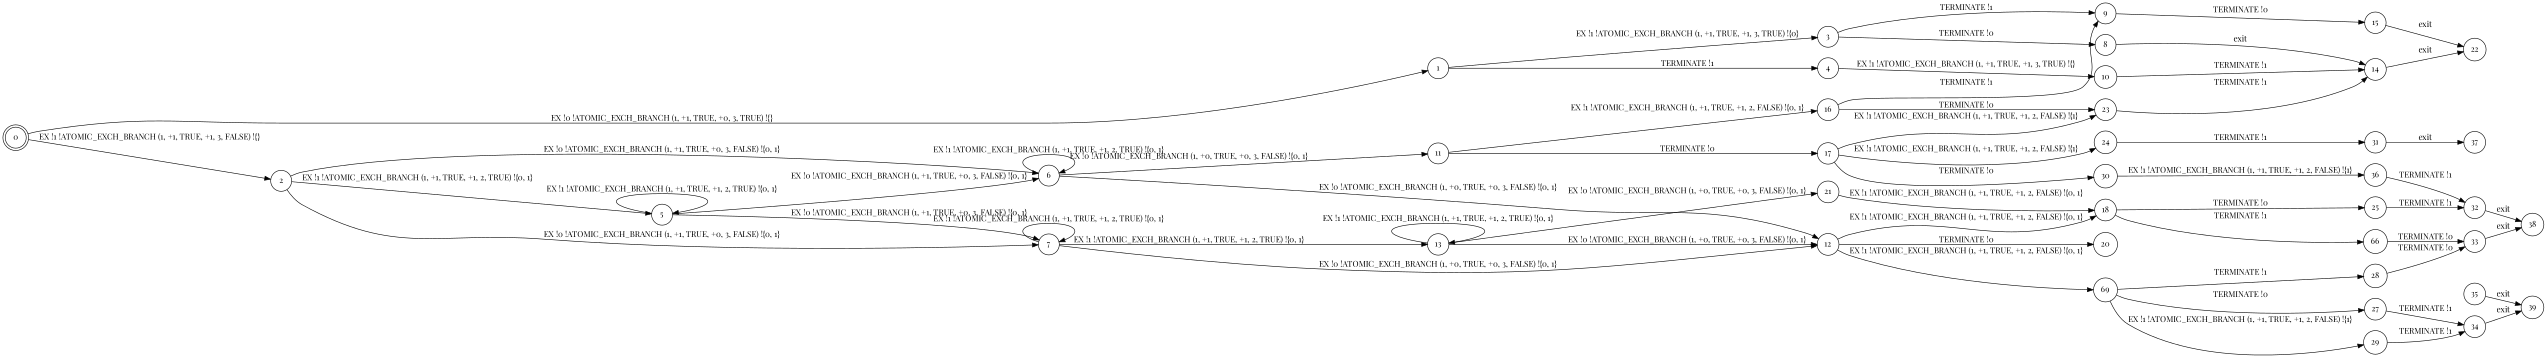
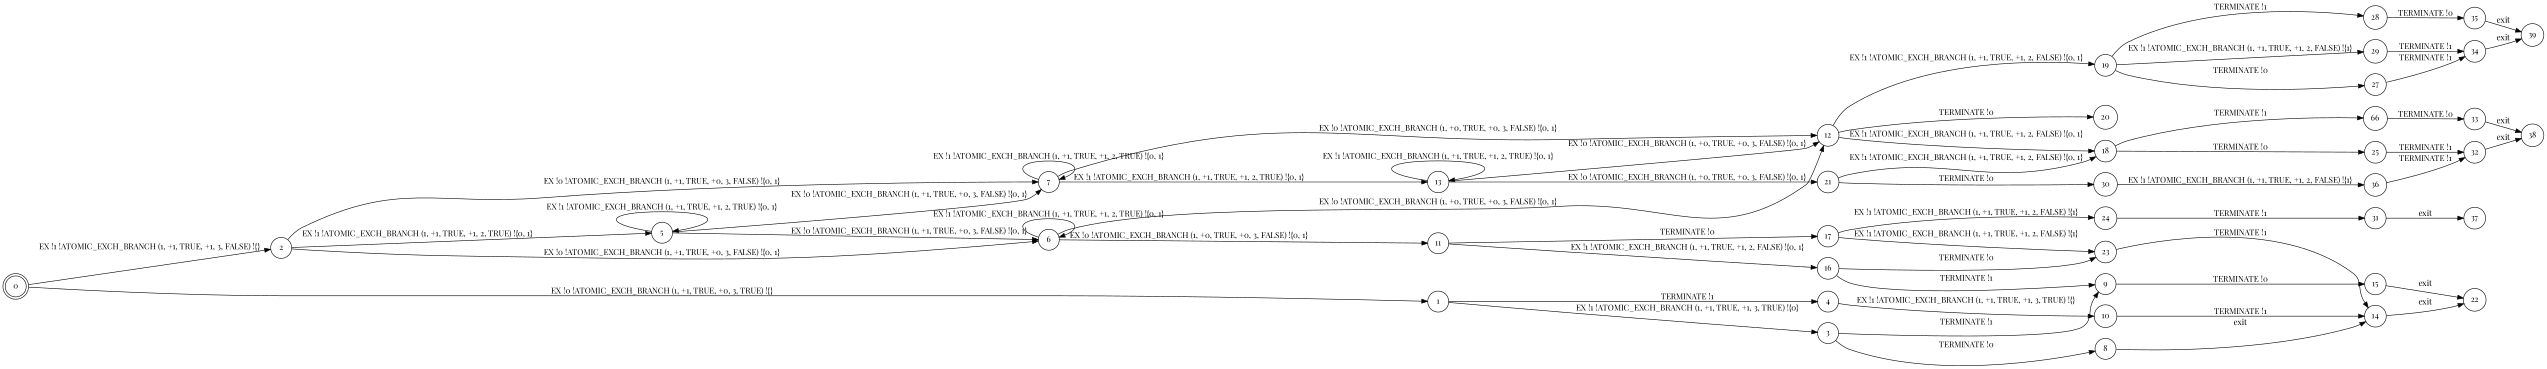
(1958, 185) -> (1963, 185)
(2424, 263) -> (2422, 18)
(2106, 290) -> (2106, 65)
